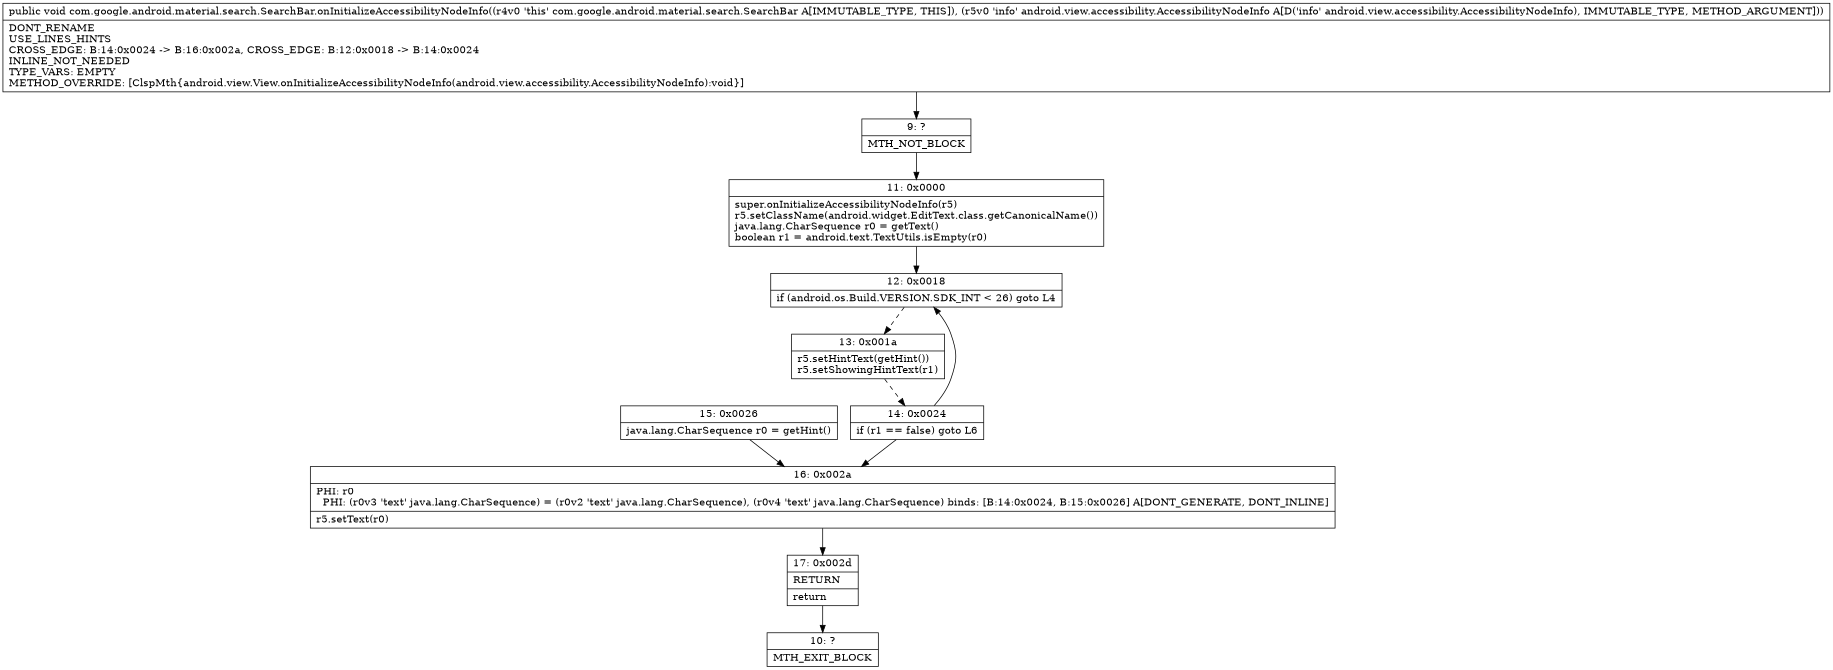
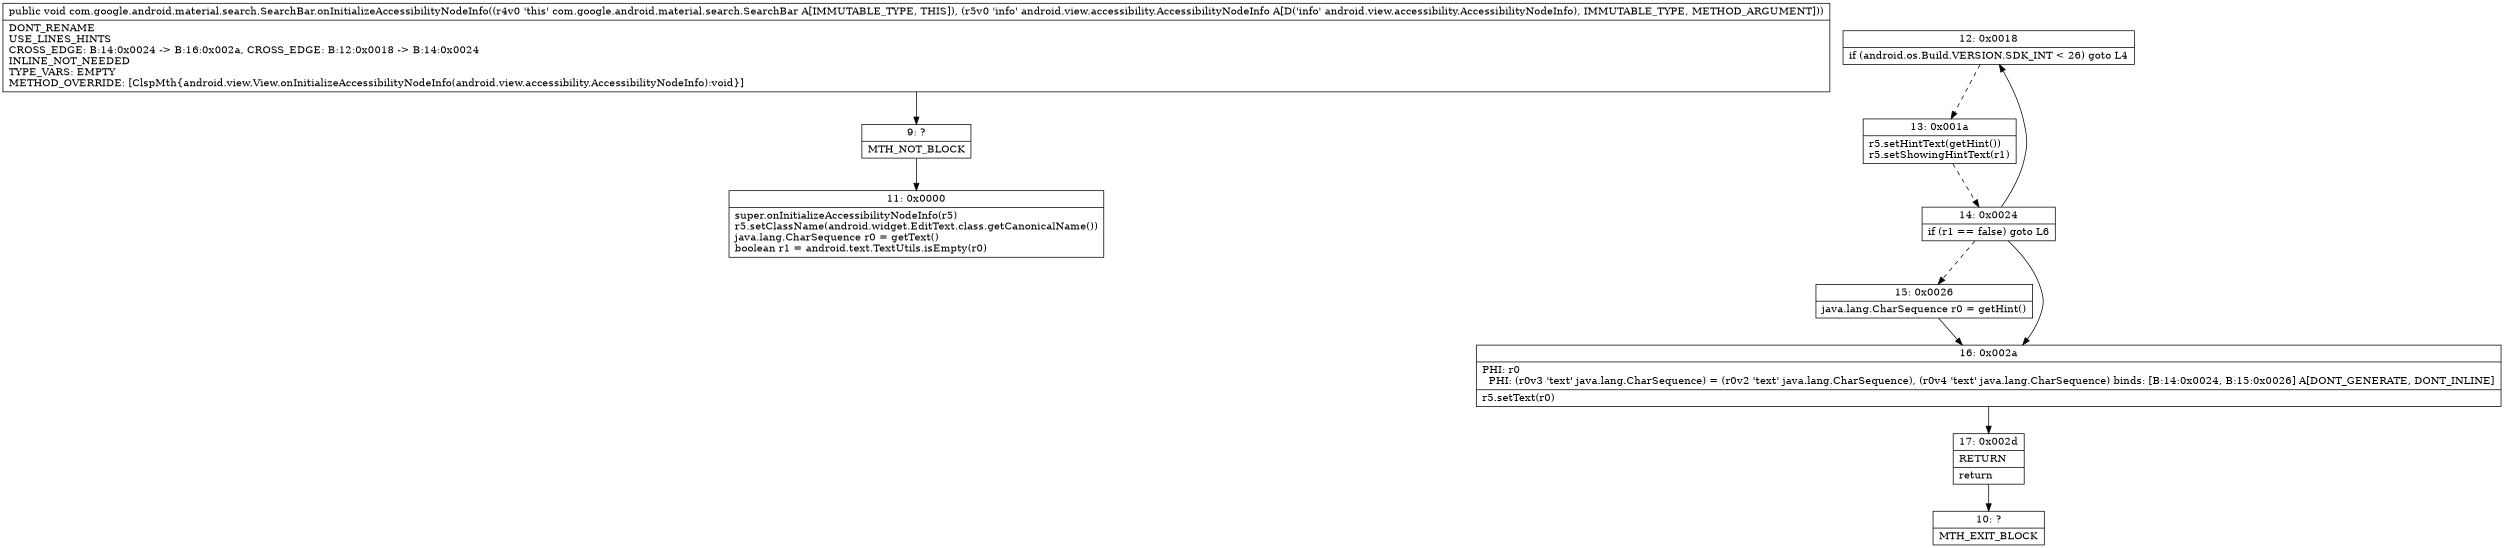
(916, 256) -> none
none -> (1959, 260)
